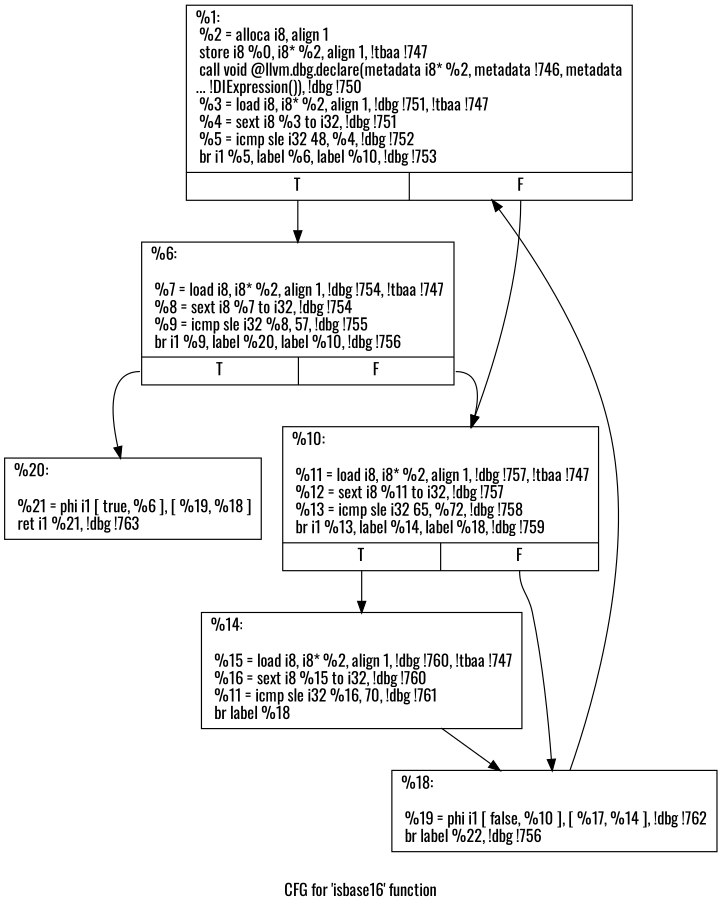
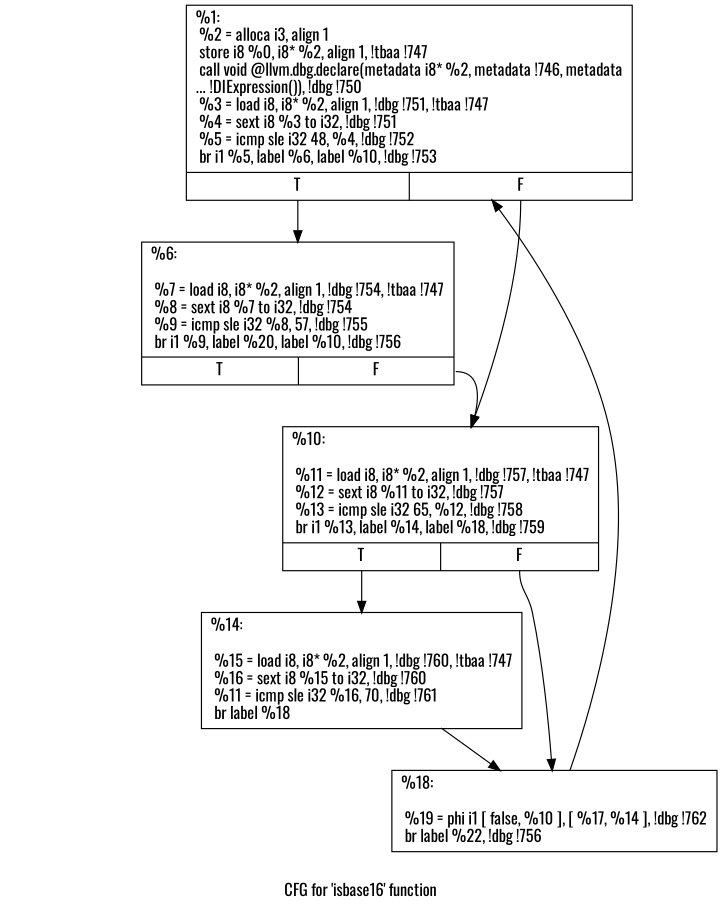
(262, 36) -> (262, 36)
(133, 499) -> none
(408, 511) -> (408, 511)
